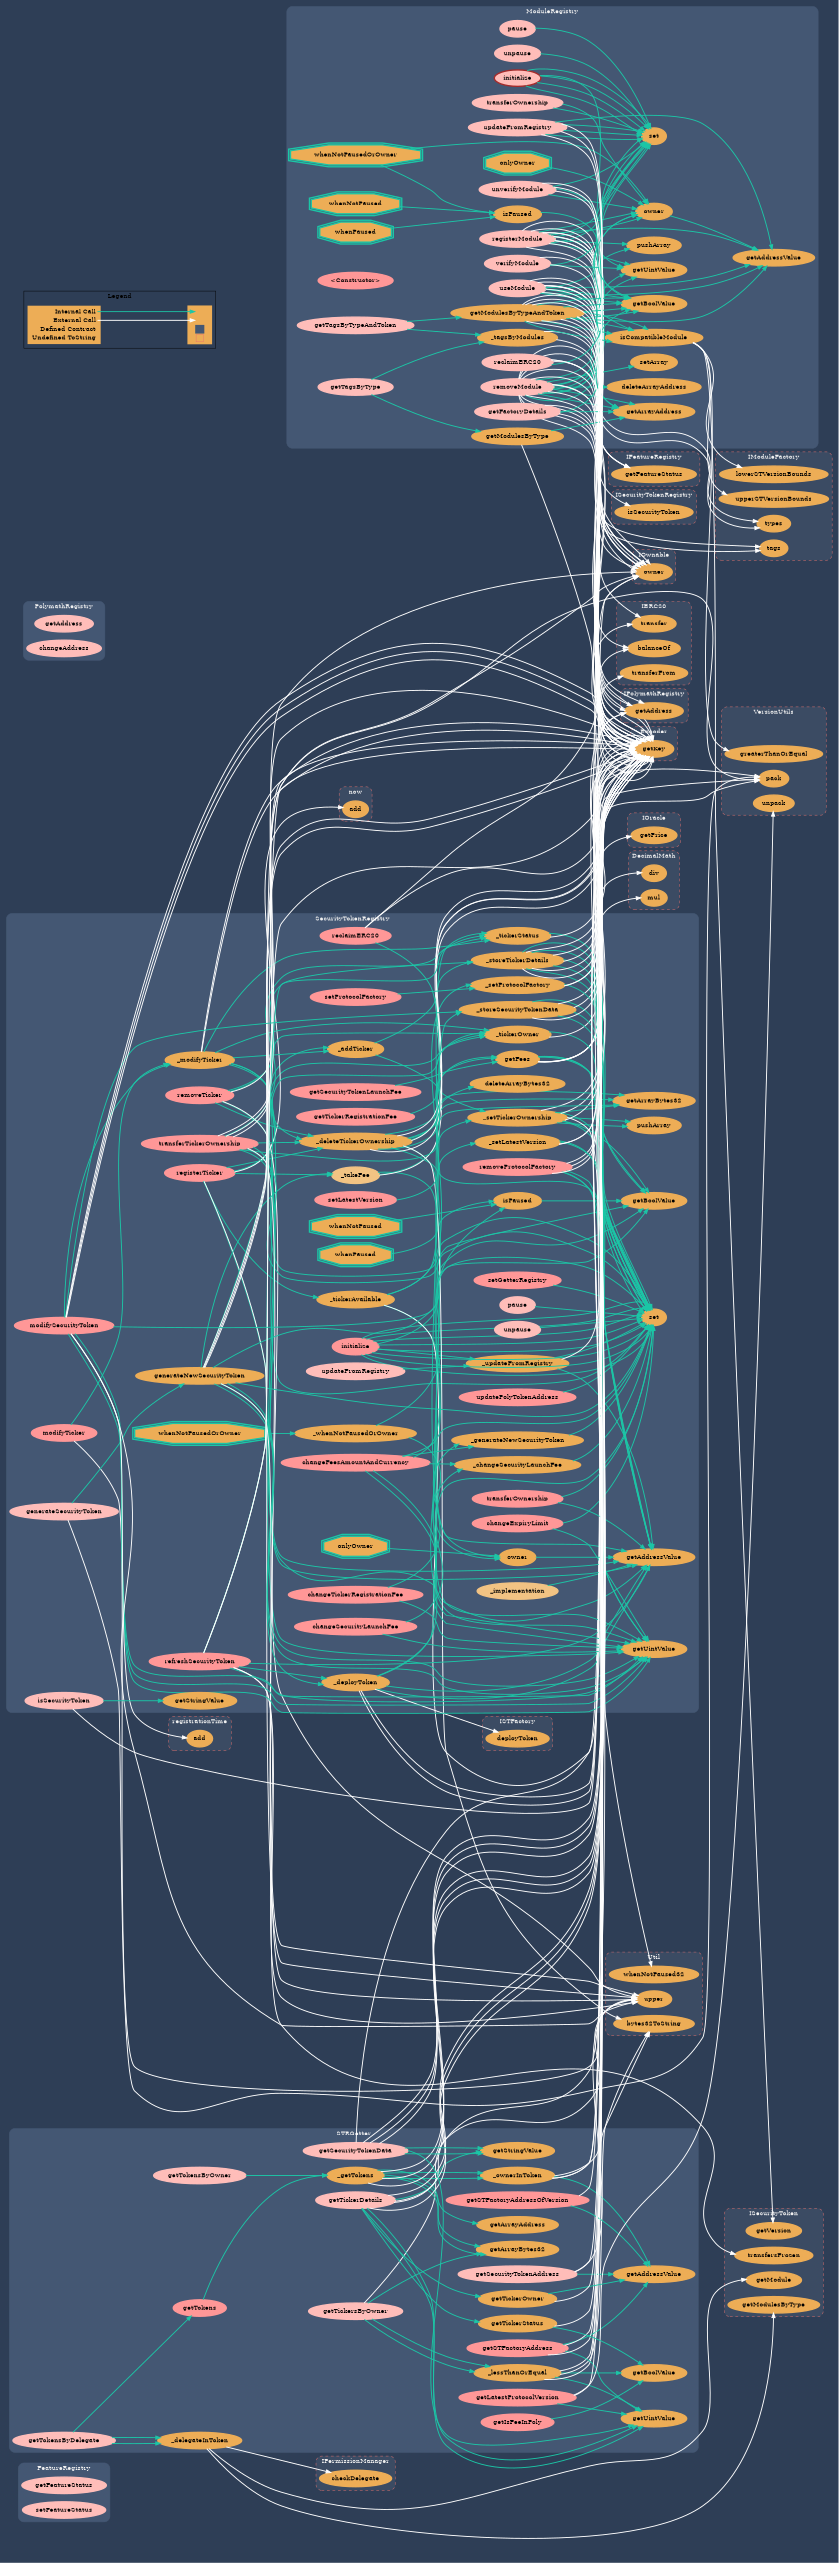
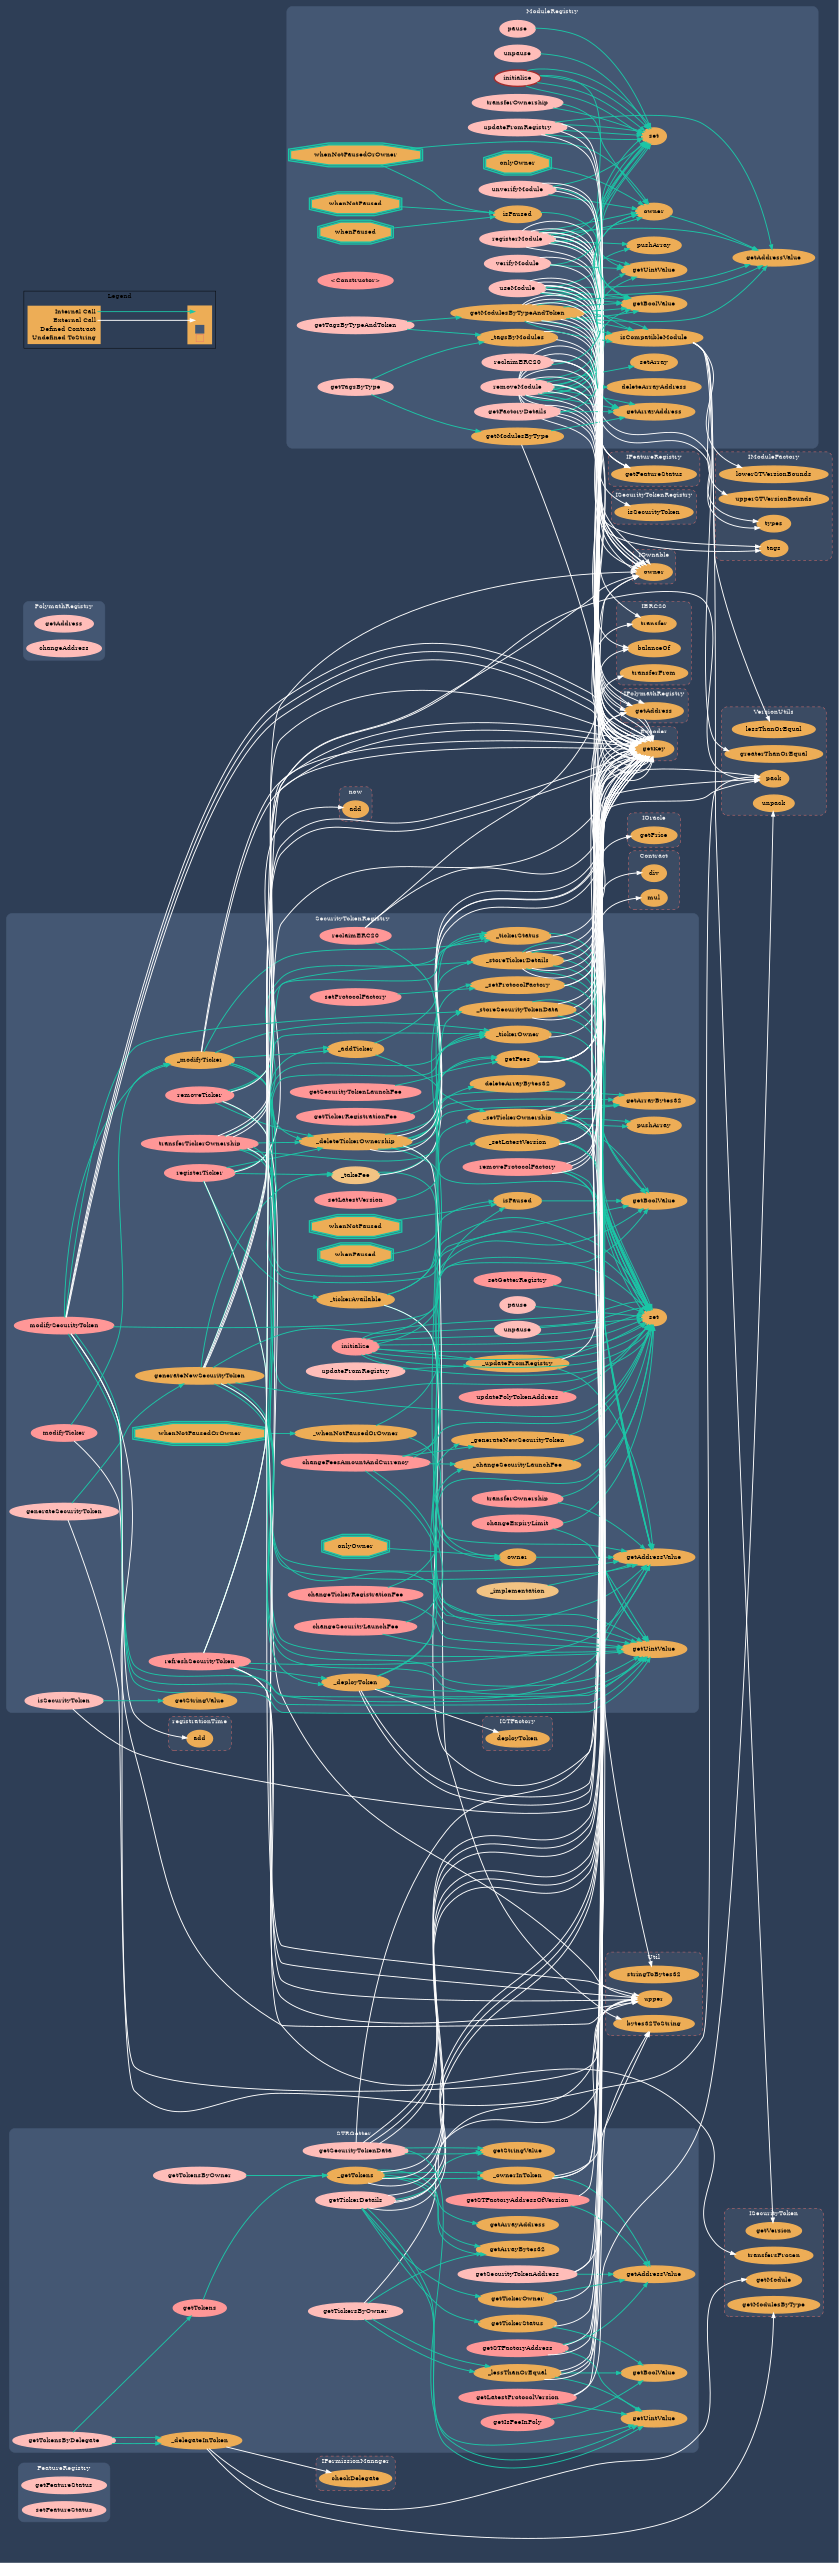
none -> (774, 729)
(654, 856) -> (654, 856)
(654, 1974) -> (654, 1974)
